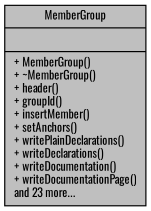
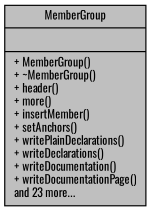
(38, 102) -> (33, 102)
